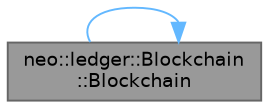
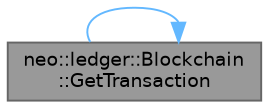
(134, 72) -> (134, 72)
